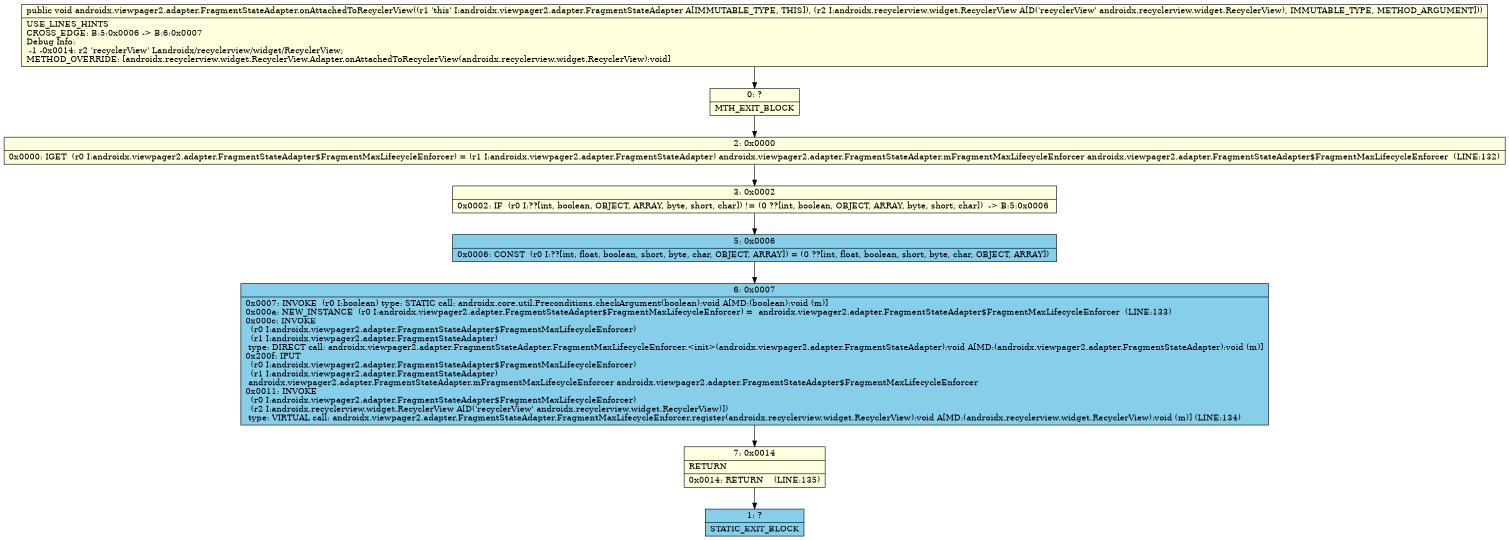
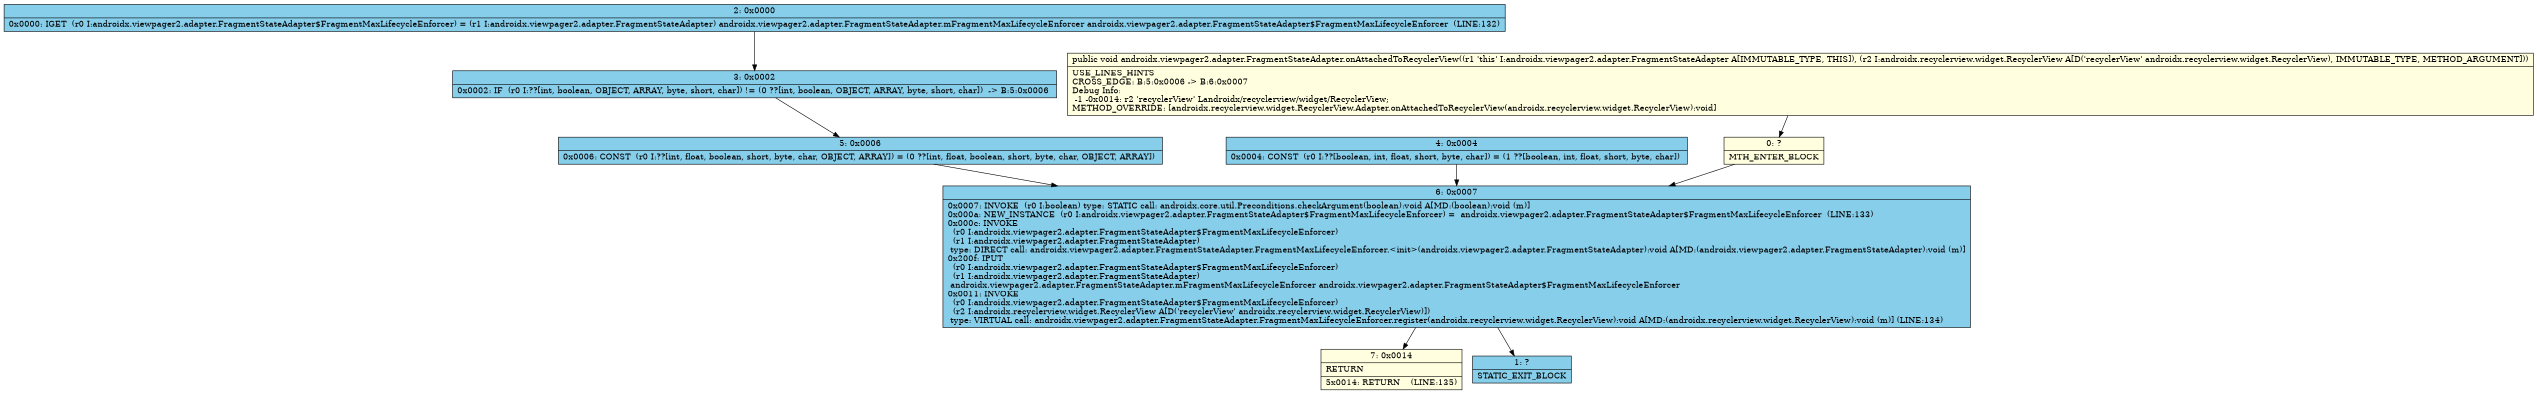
(755, 108) -> (1774, 157)
(755, 123) -> (1705, 174)
(755, 151) -> (755, 18)
none -> (1457, 151)
(755, 199) -> (755, 84)
(755, 480) -> (1391, 383)
(755, 495) -> (1504, 339)
